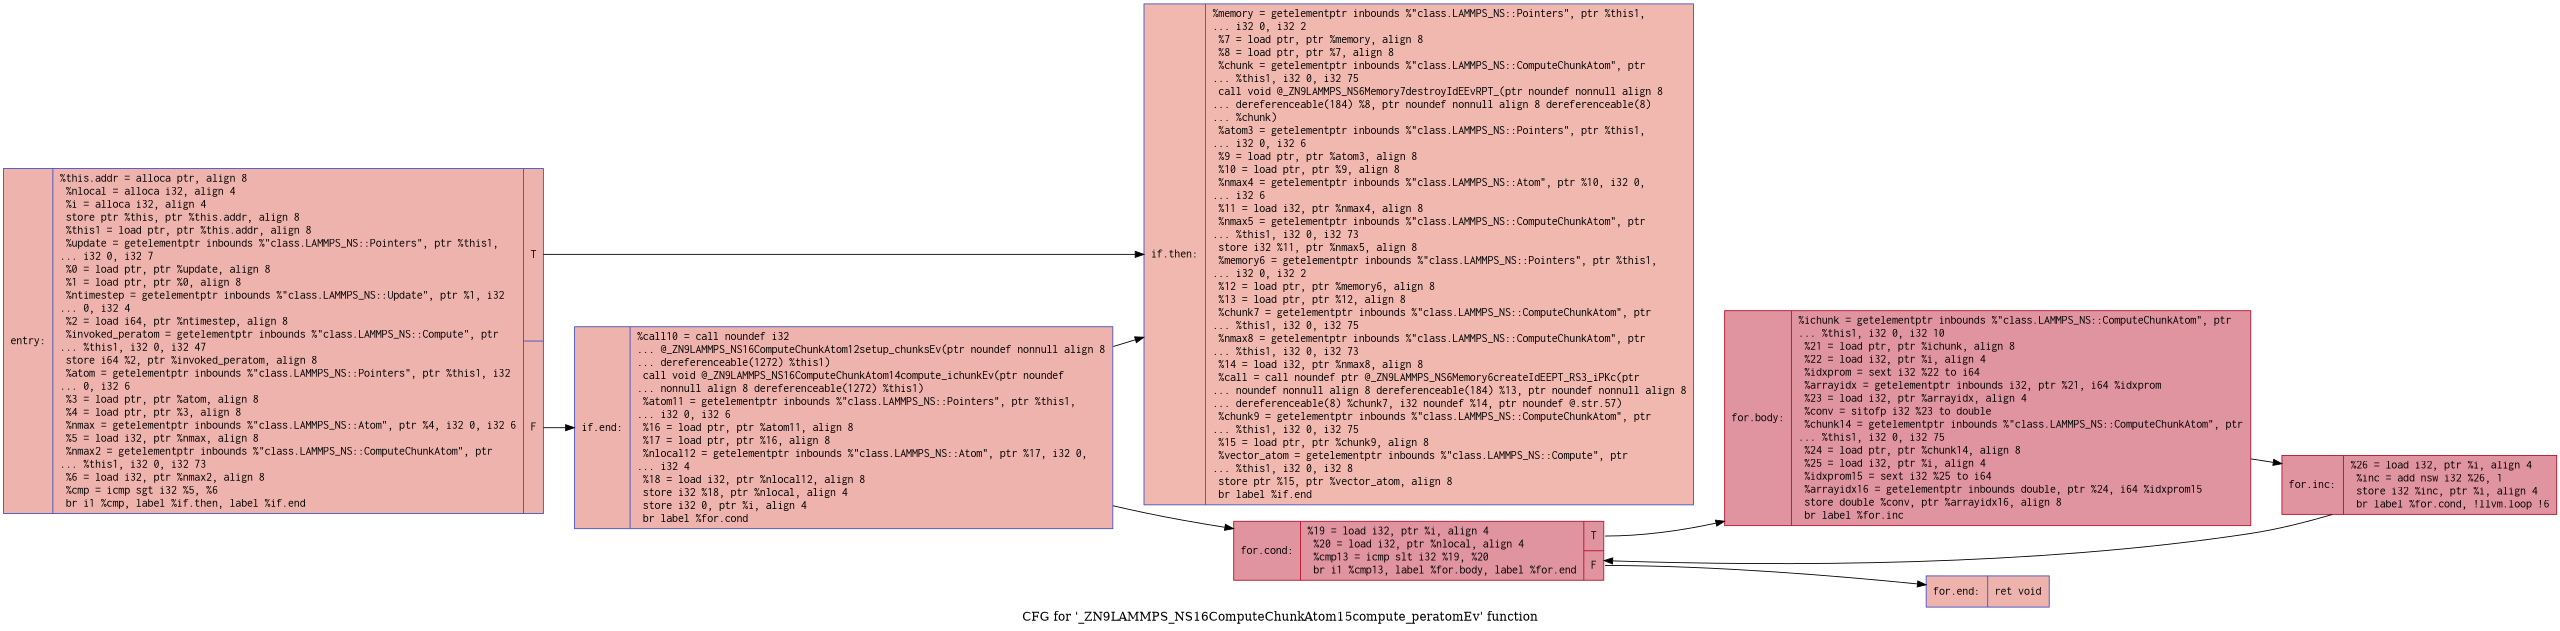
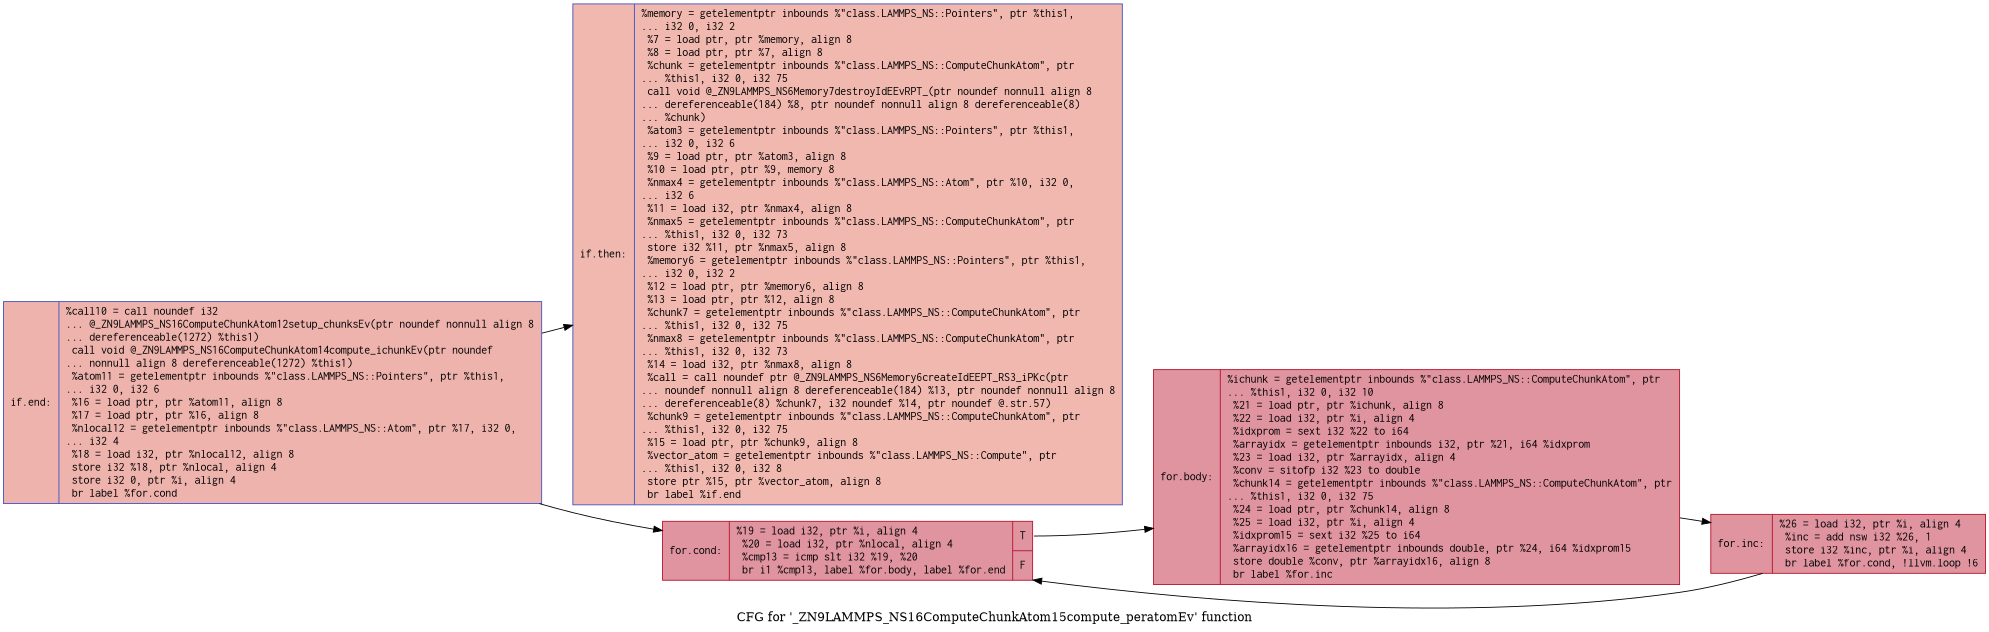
(1306, 169) -> (738, 169)
(273, 341) -> none
(1988, 592) -> none
